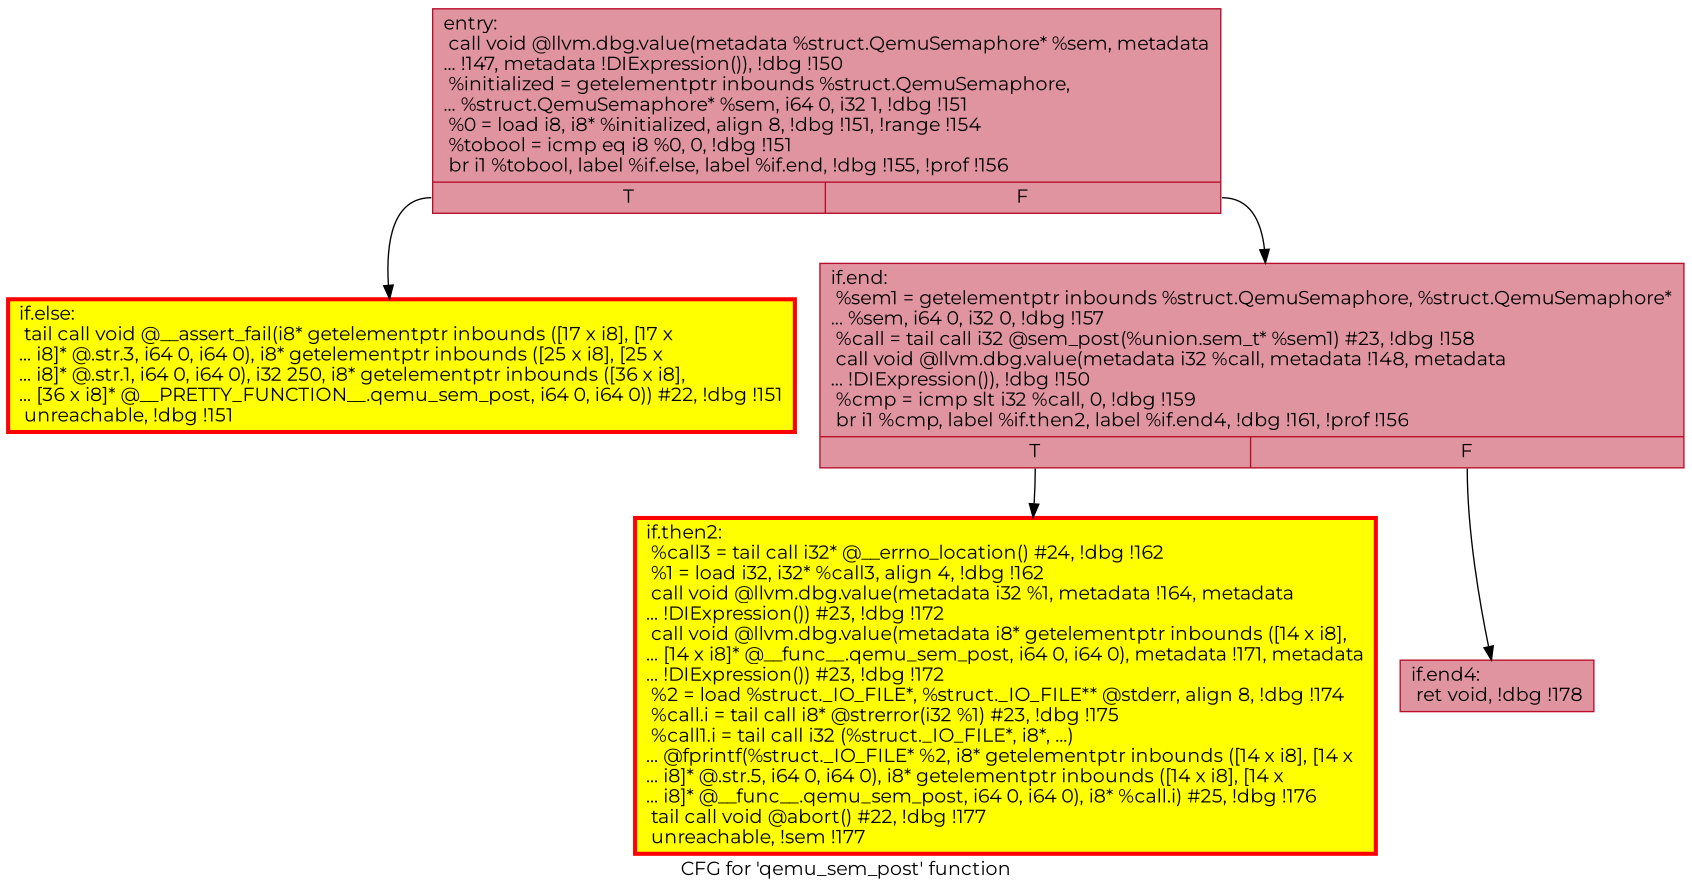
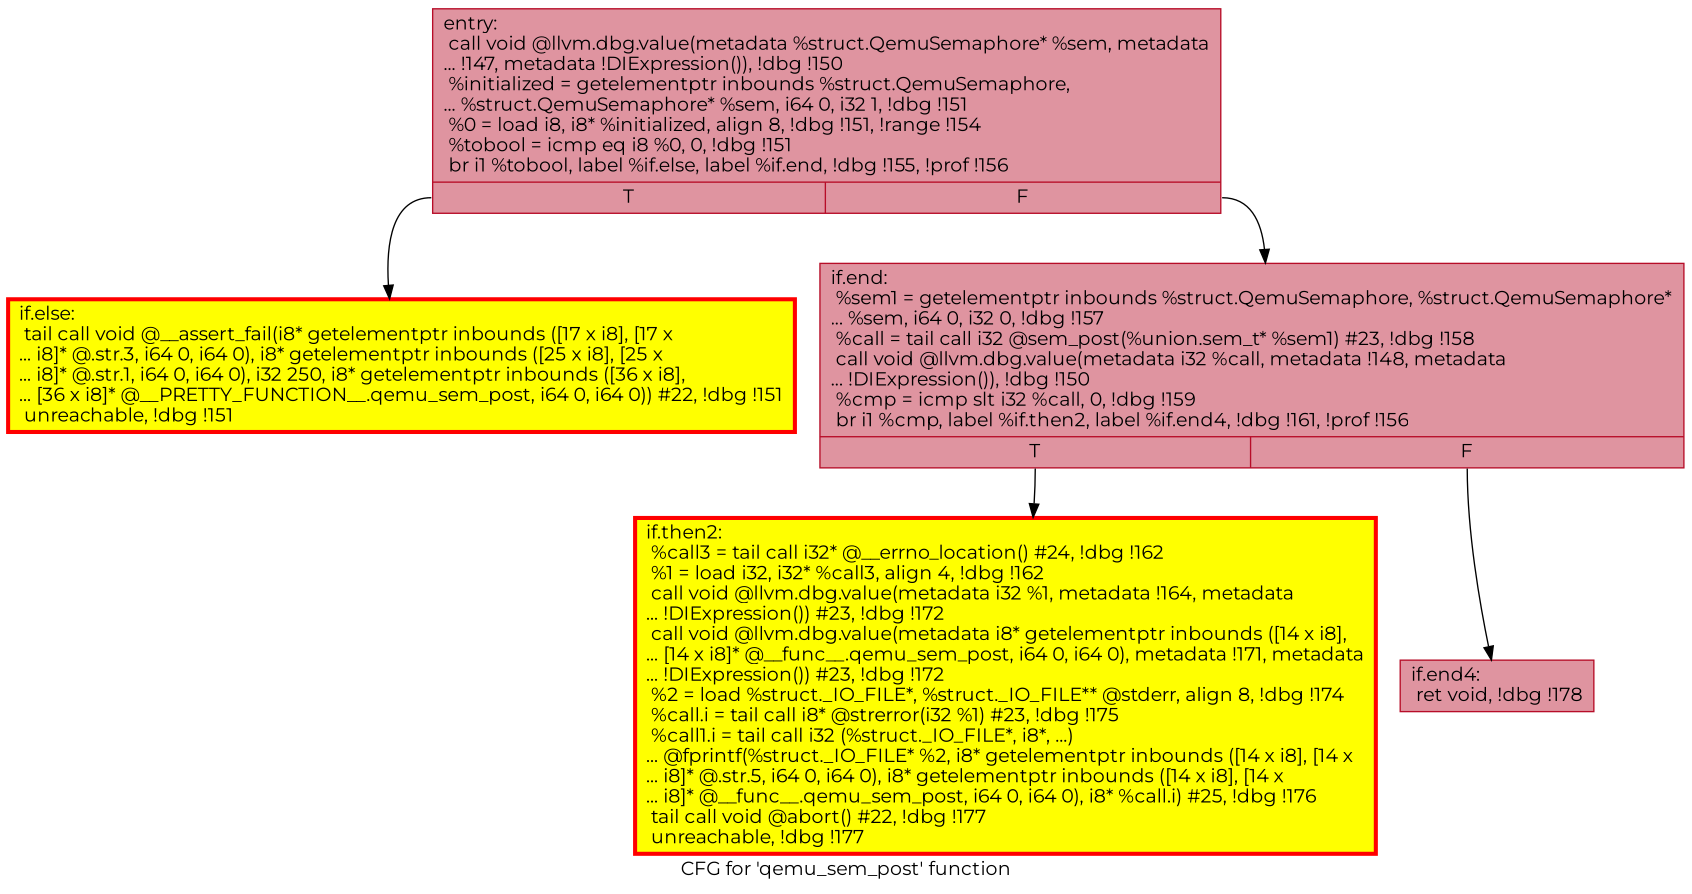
(756, 838) -> (756, 838)
